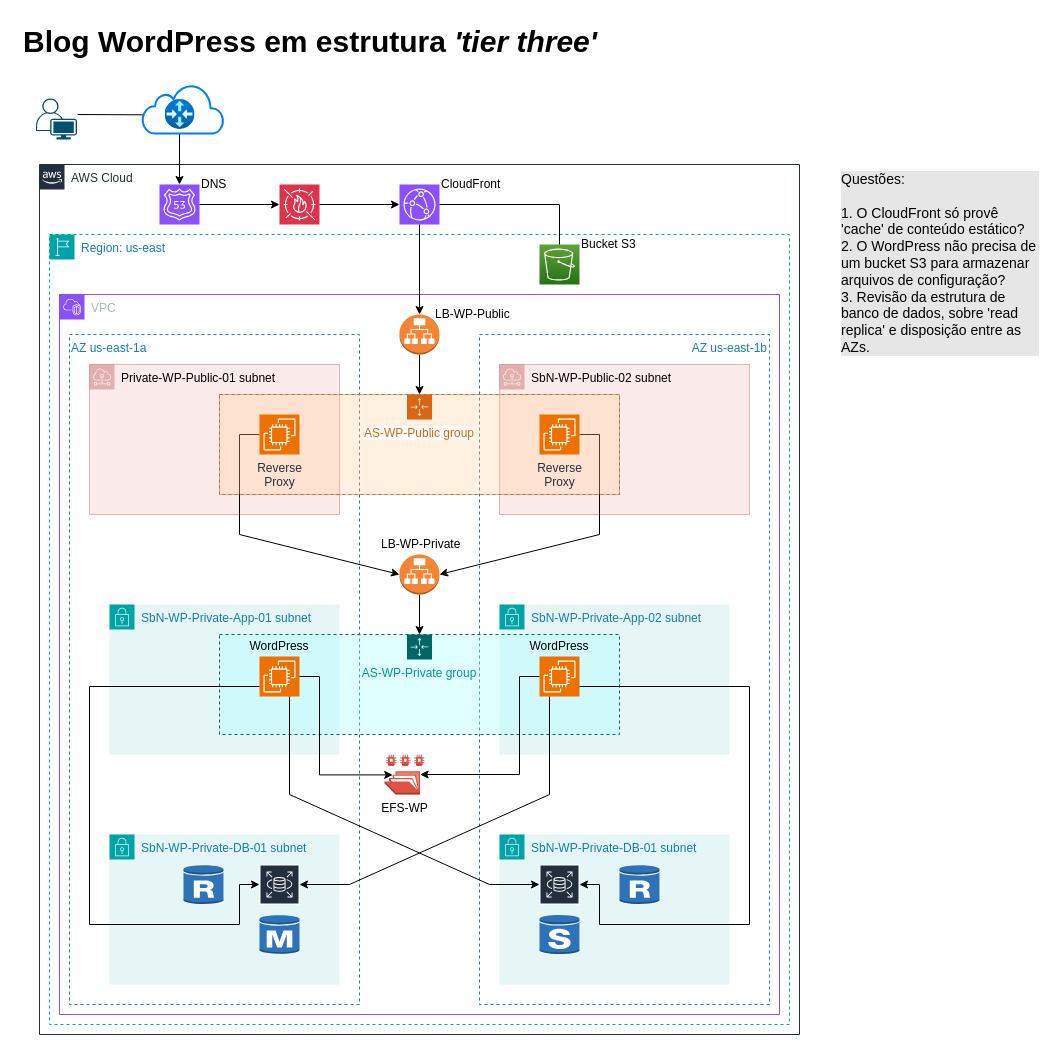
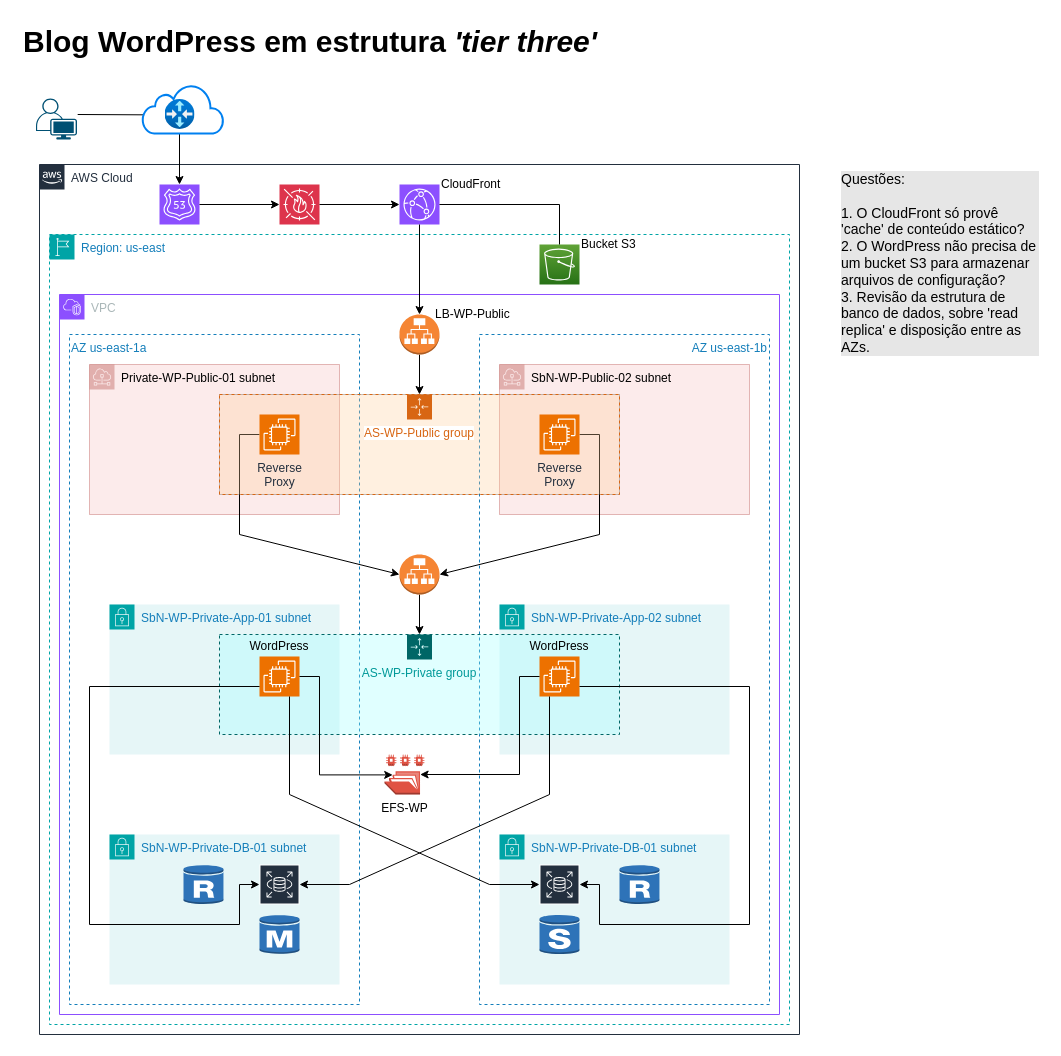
(230, 185) -> none
(425, 545) -> none
